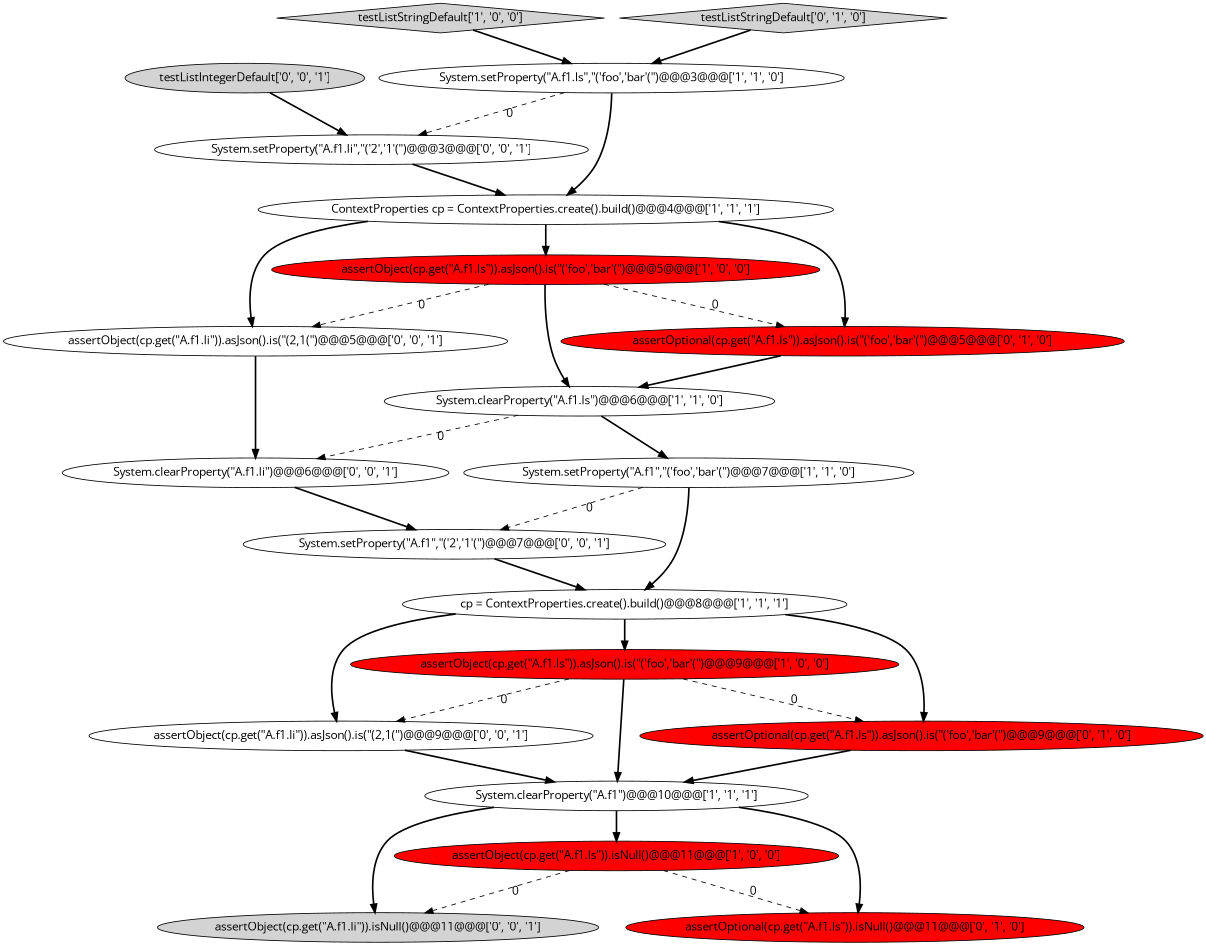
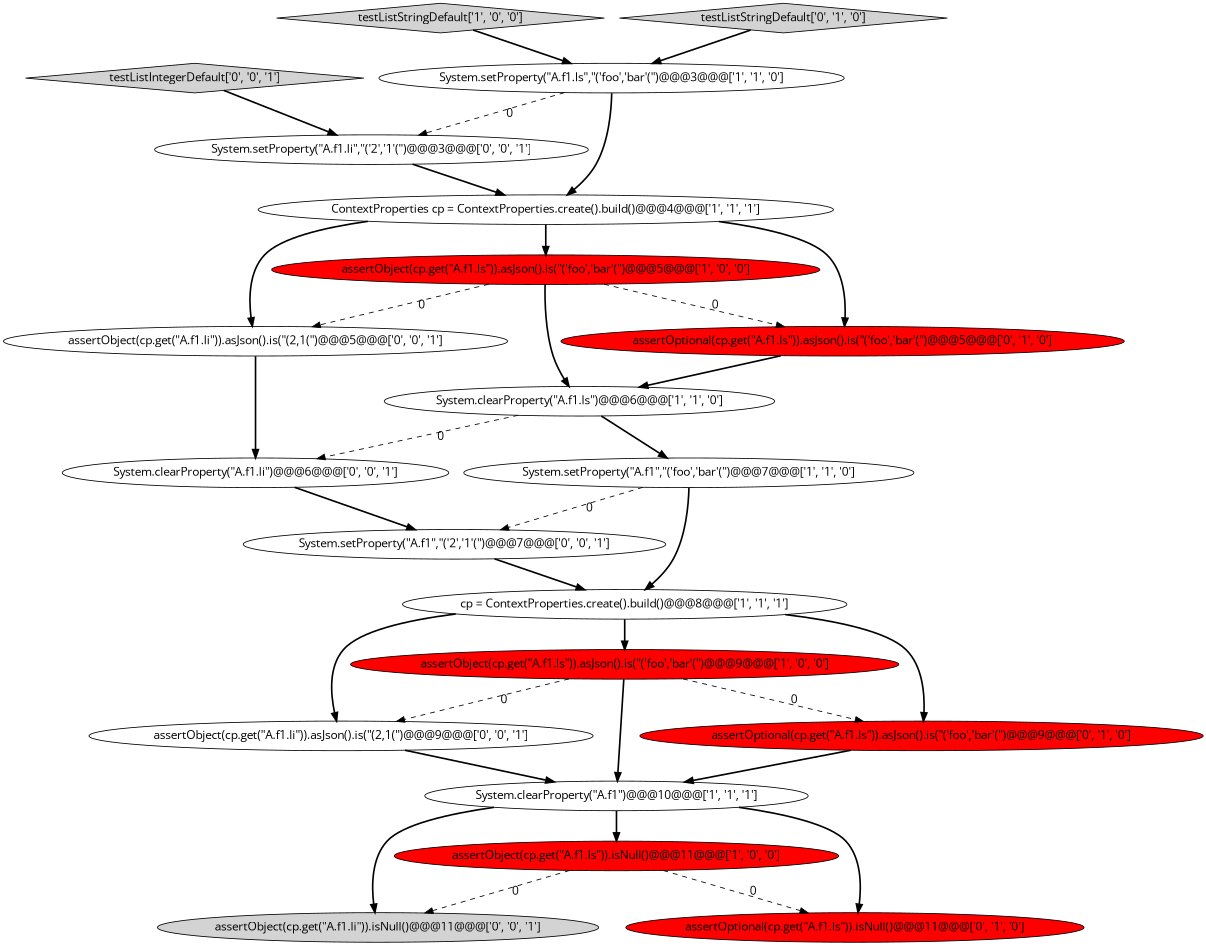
(245, 78) -> (195, 78)
